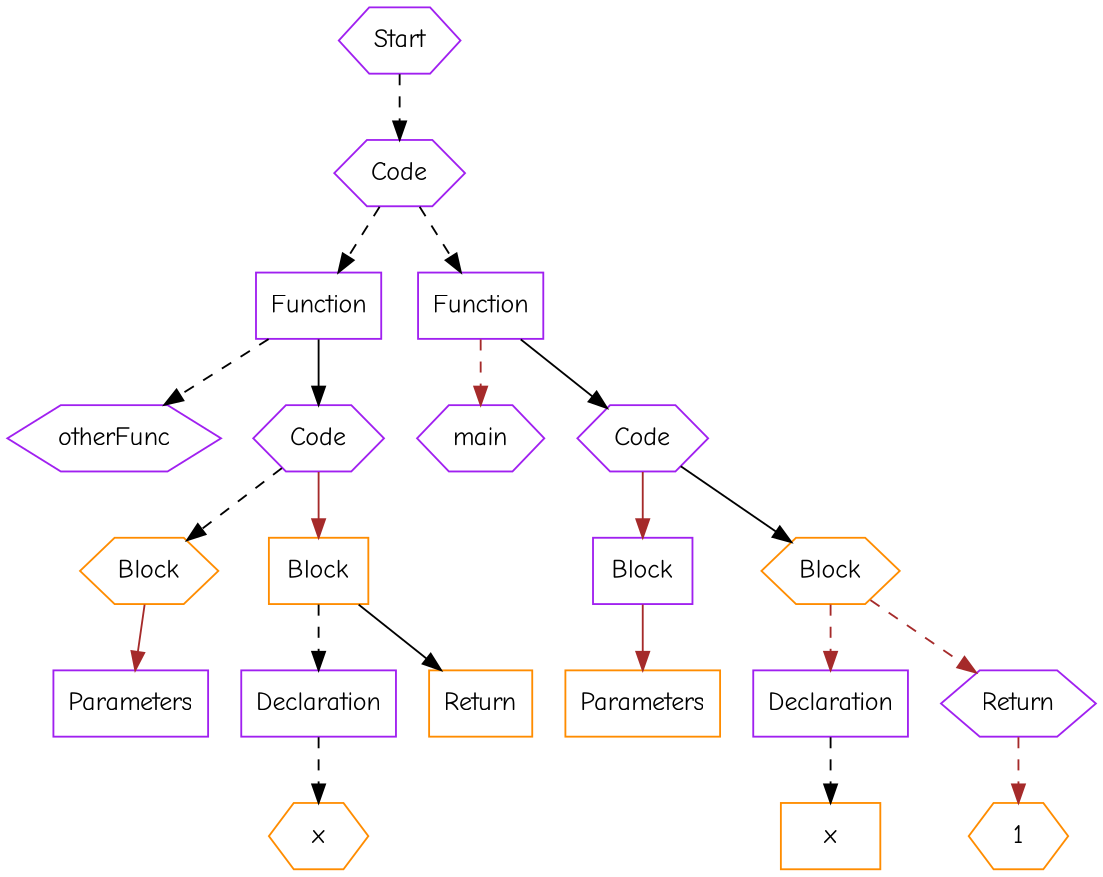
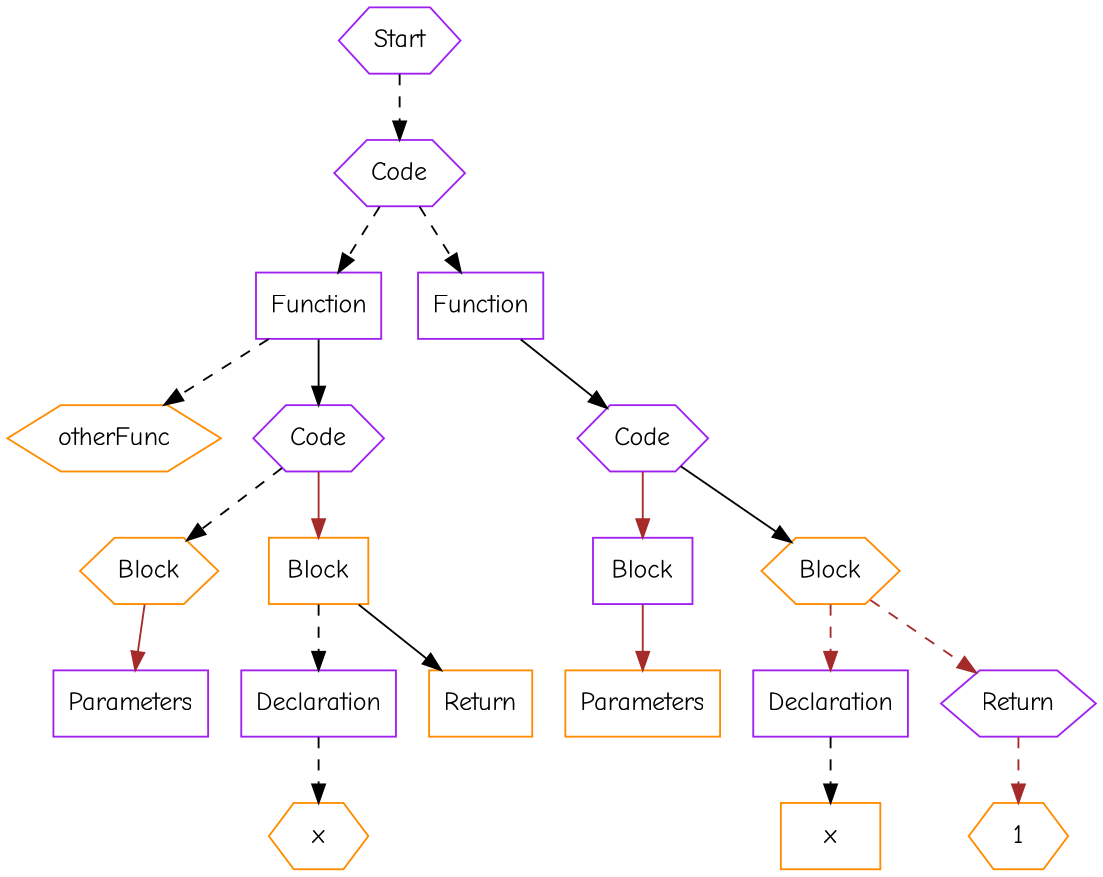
(114, 438) -> (114, 438)
(481, 438) -> none
